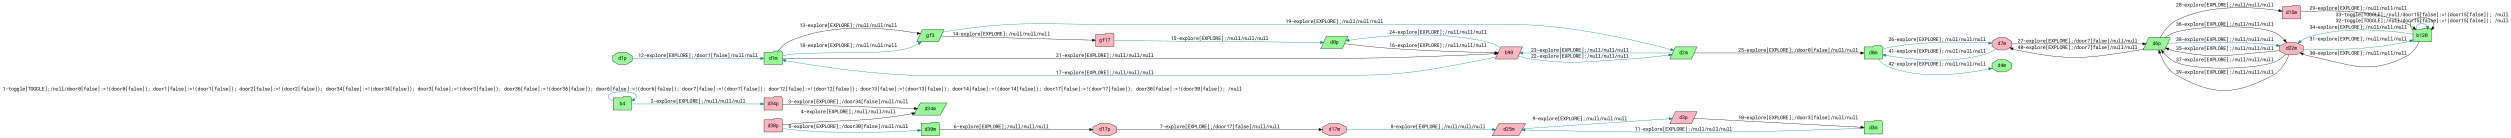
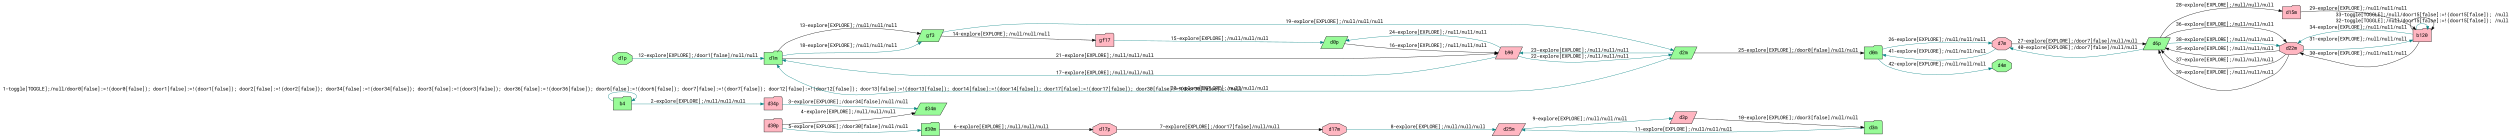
(2422, 36) -> (2422, 36)
(2078, 57) -> (2078, 57)
none -> (1223, 91)
(848, 106) -> (848, 106)
